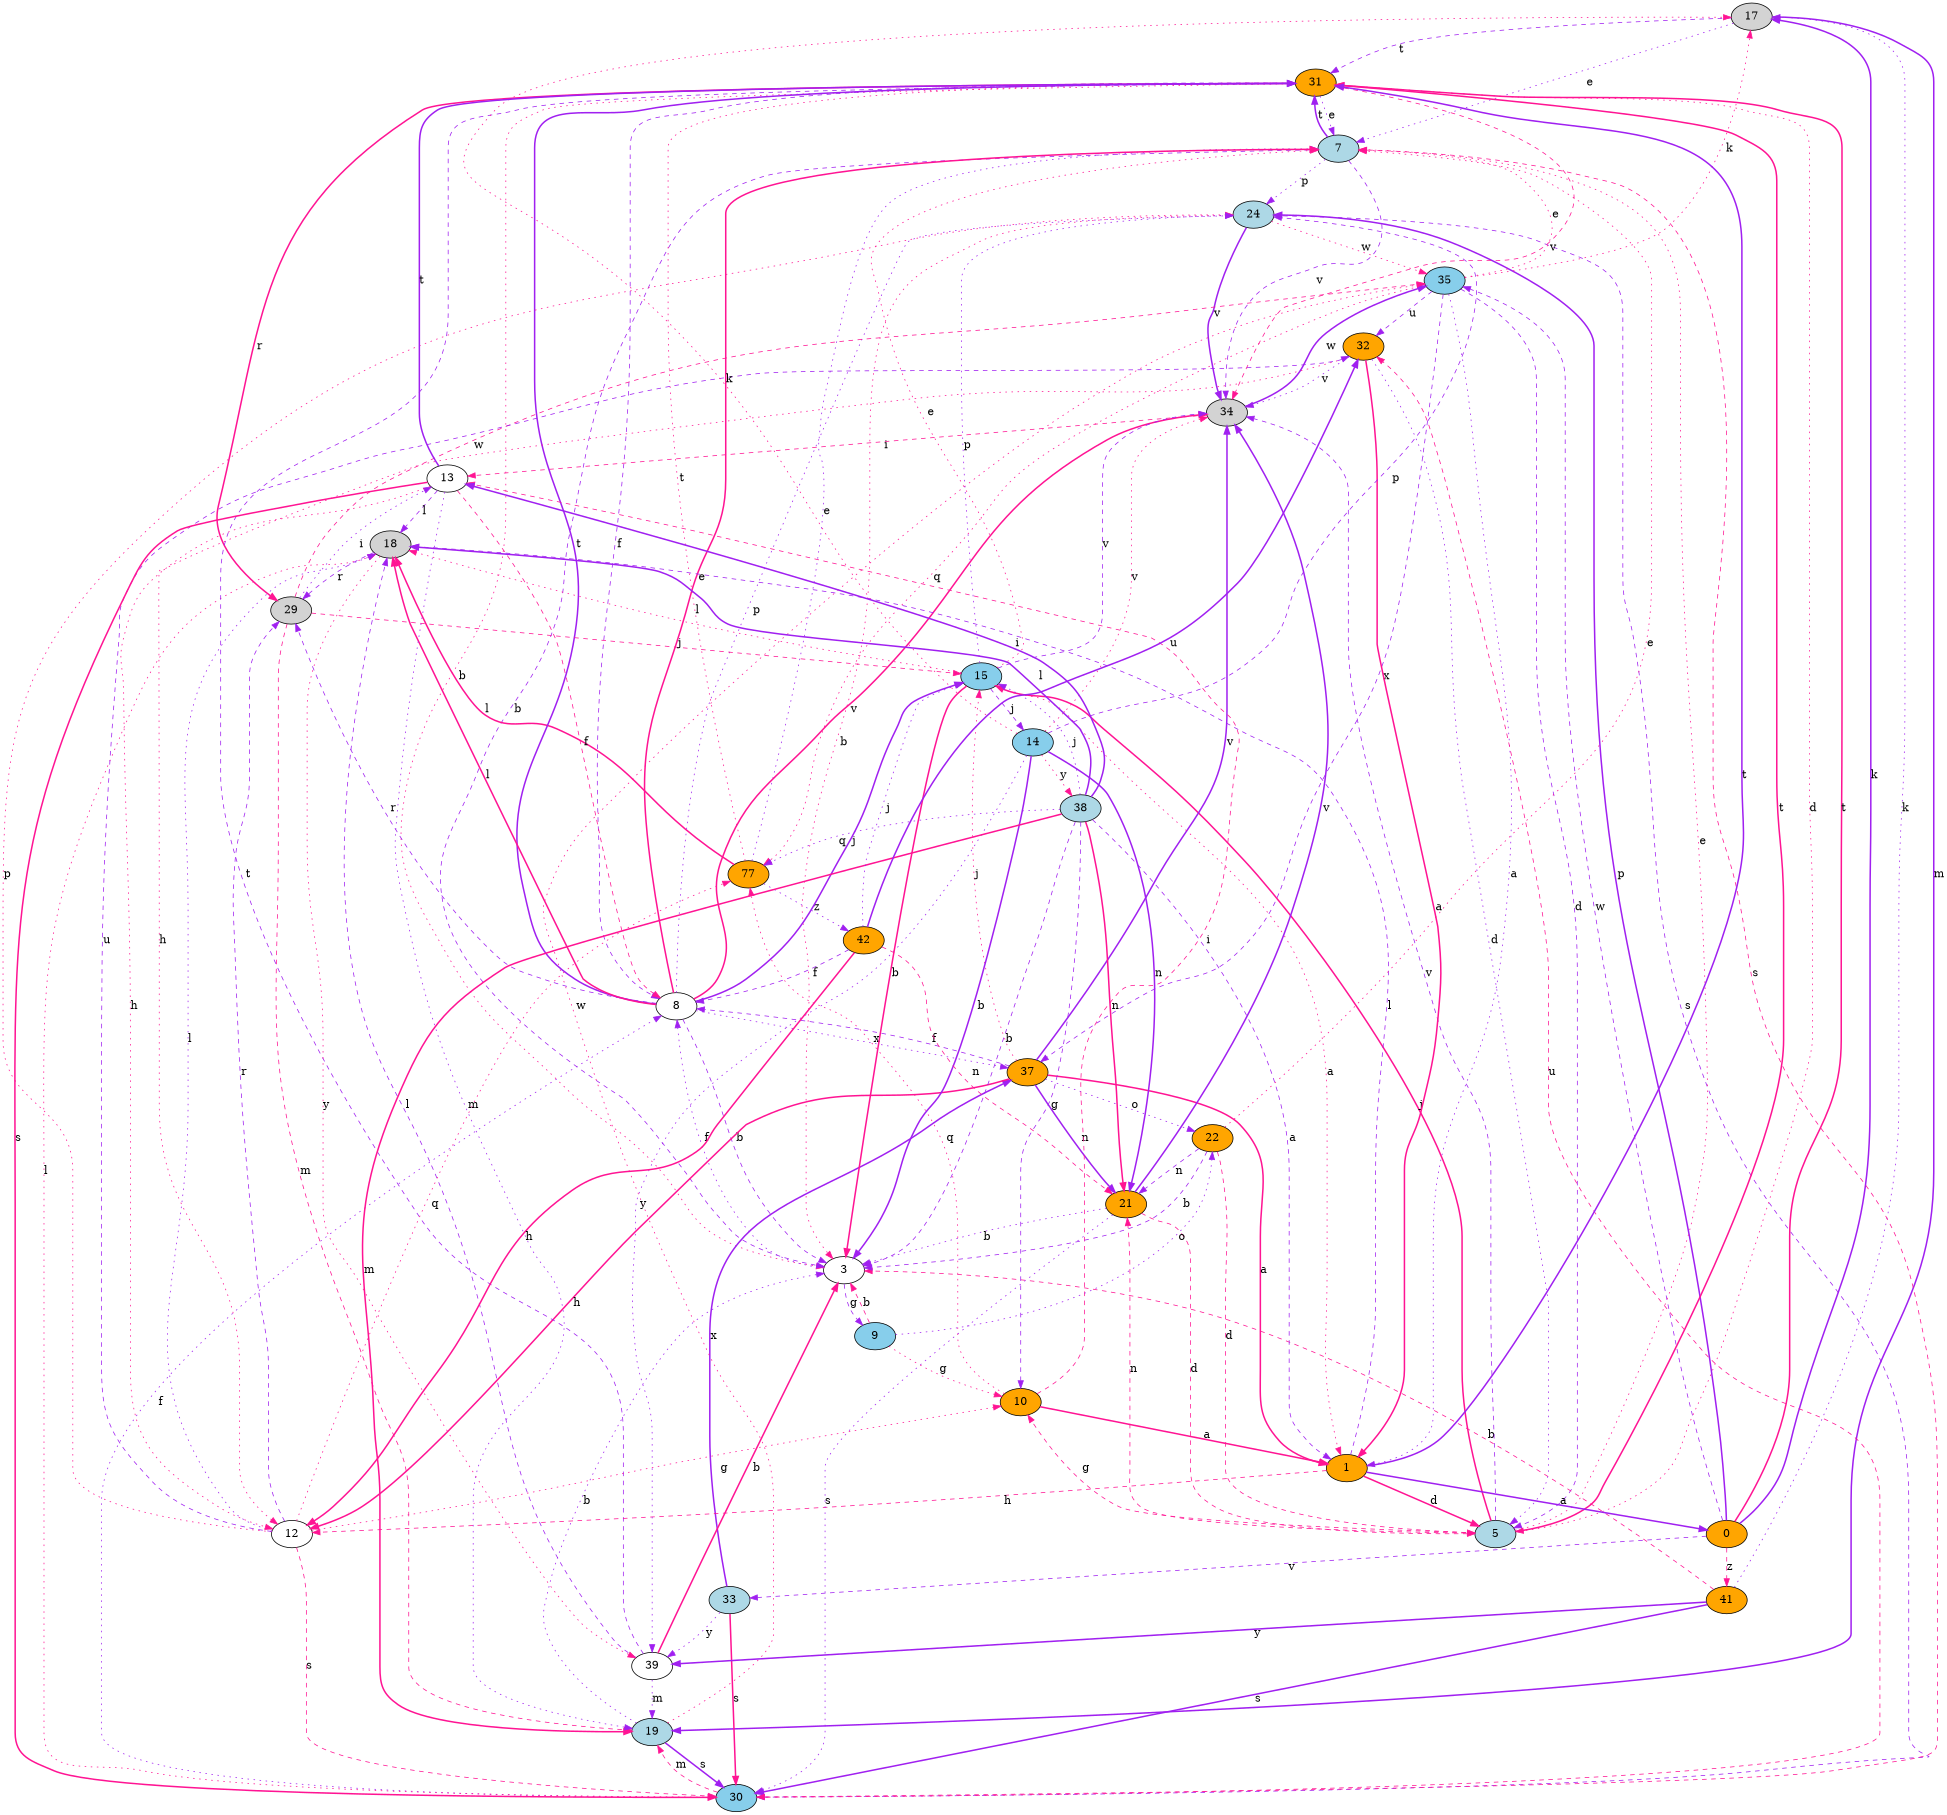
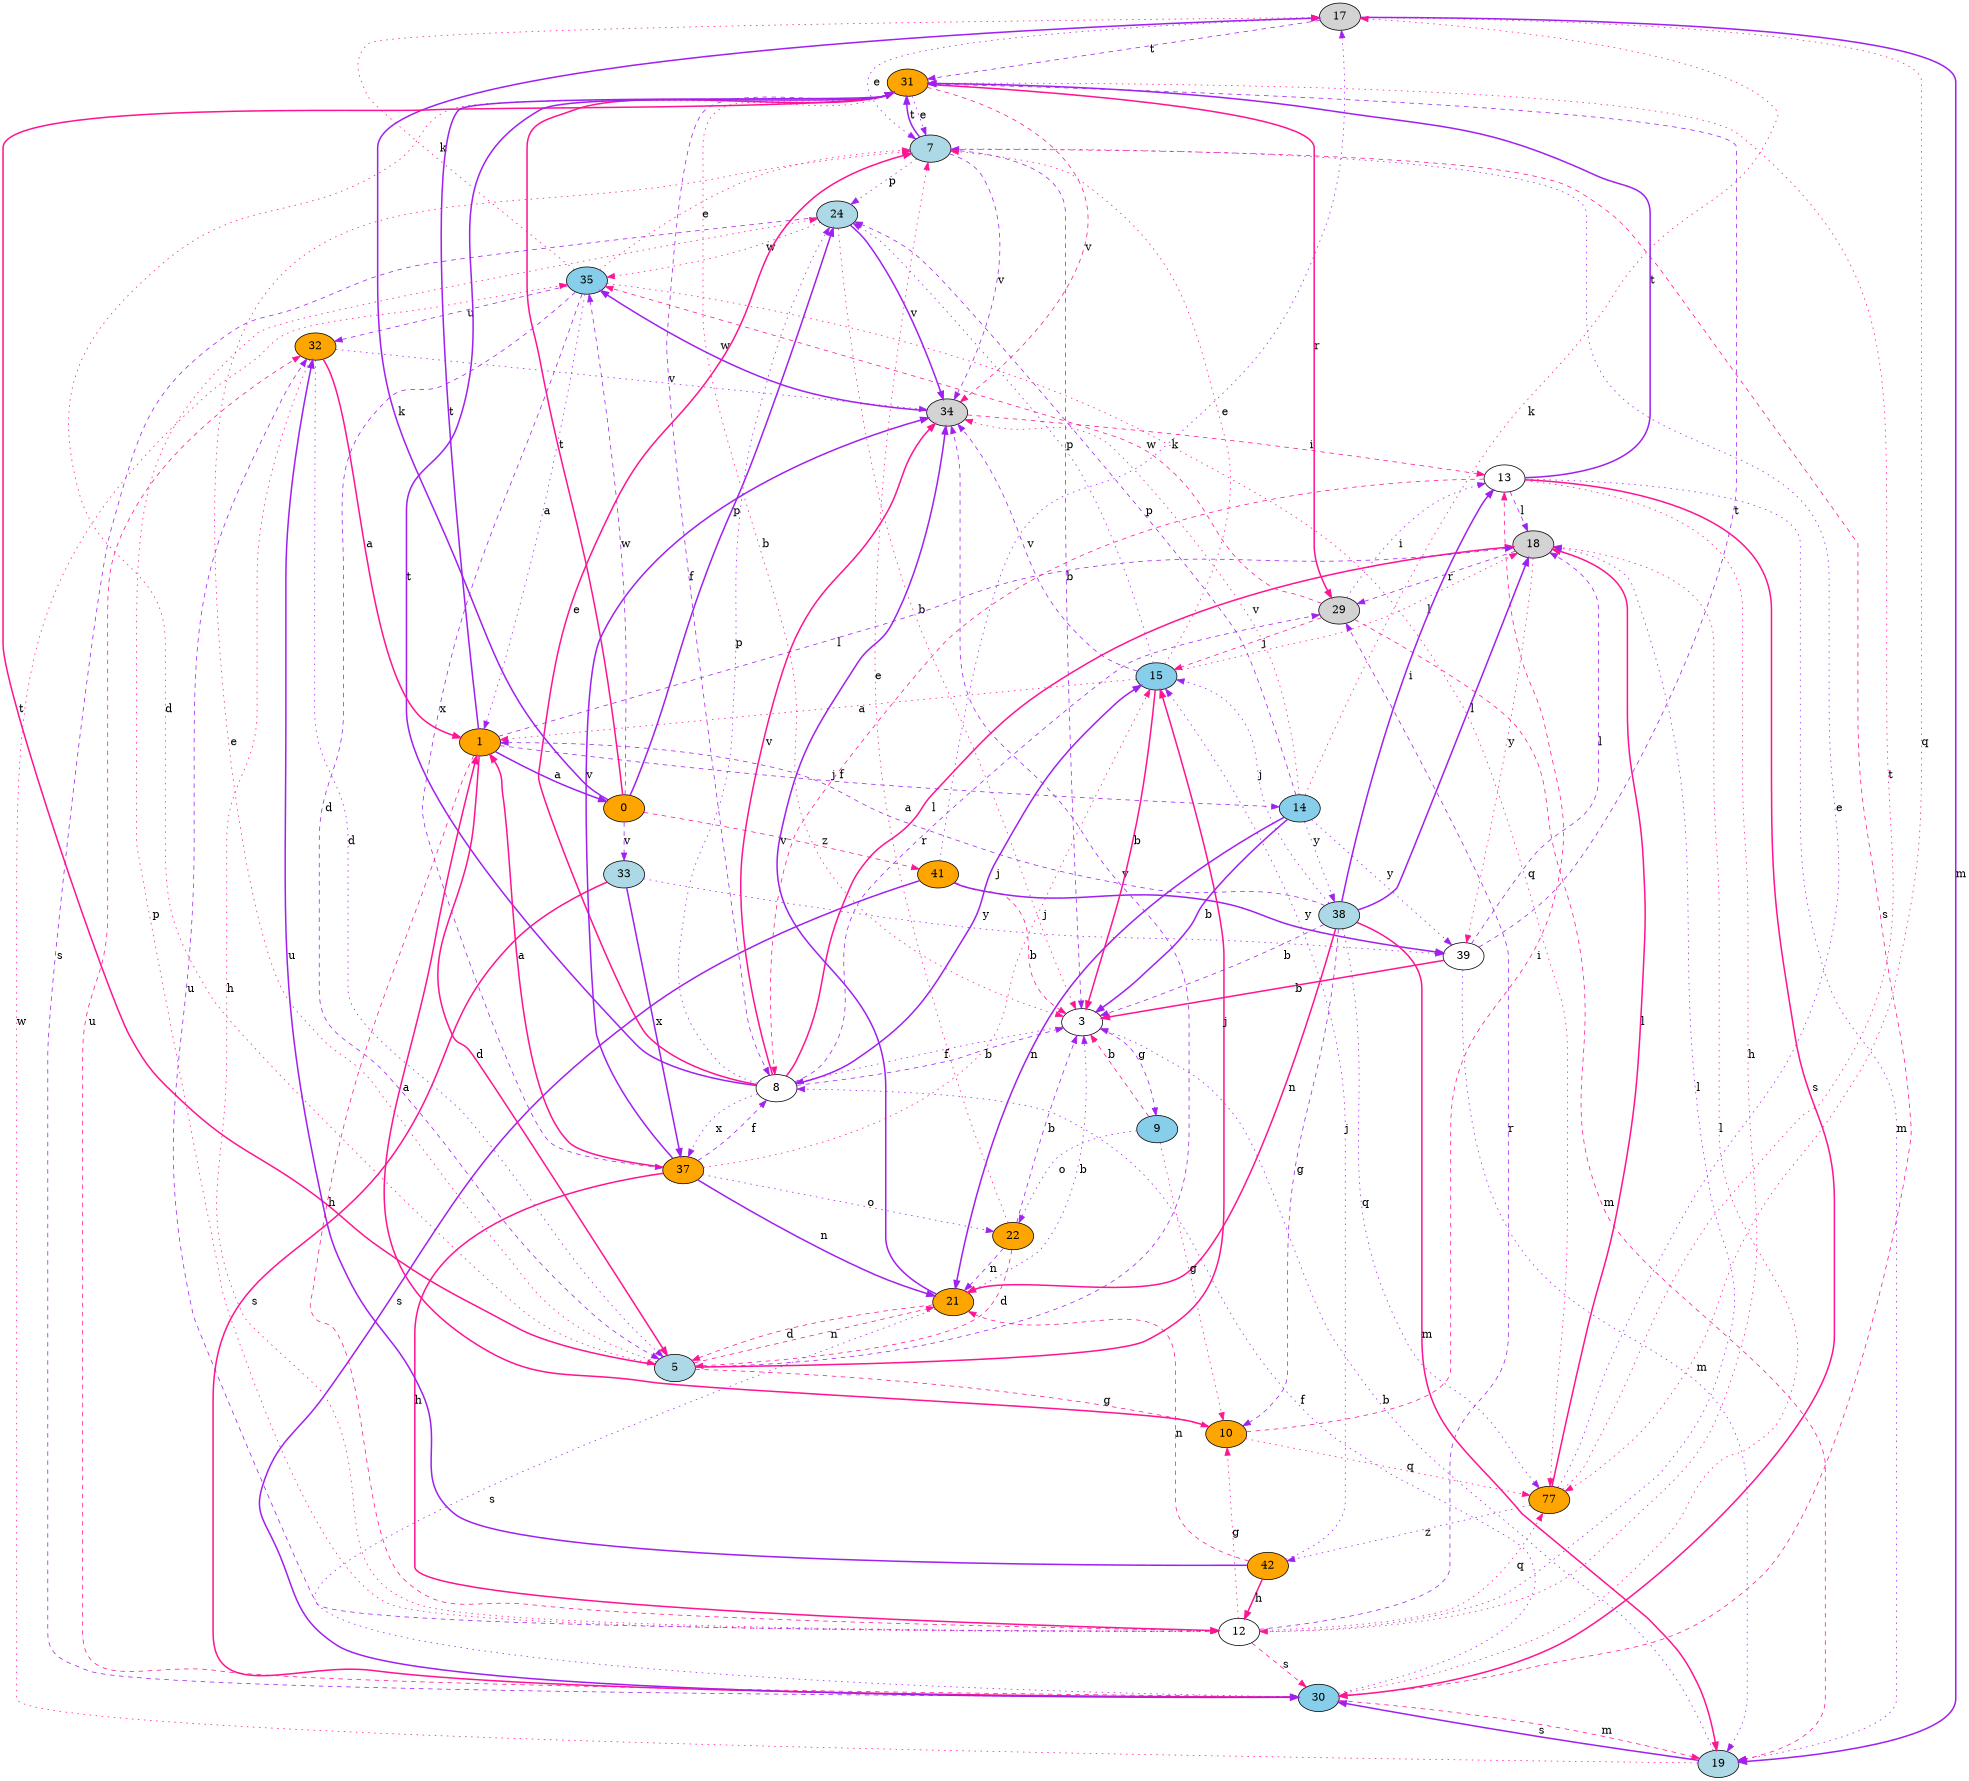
none -> (1922, 552)
(1005, 707) -> (866, 784)
(1055, 772) -> (1318, 858)
(778, 982) -> none
